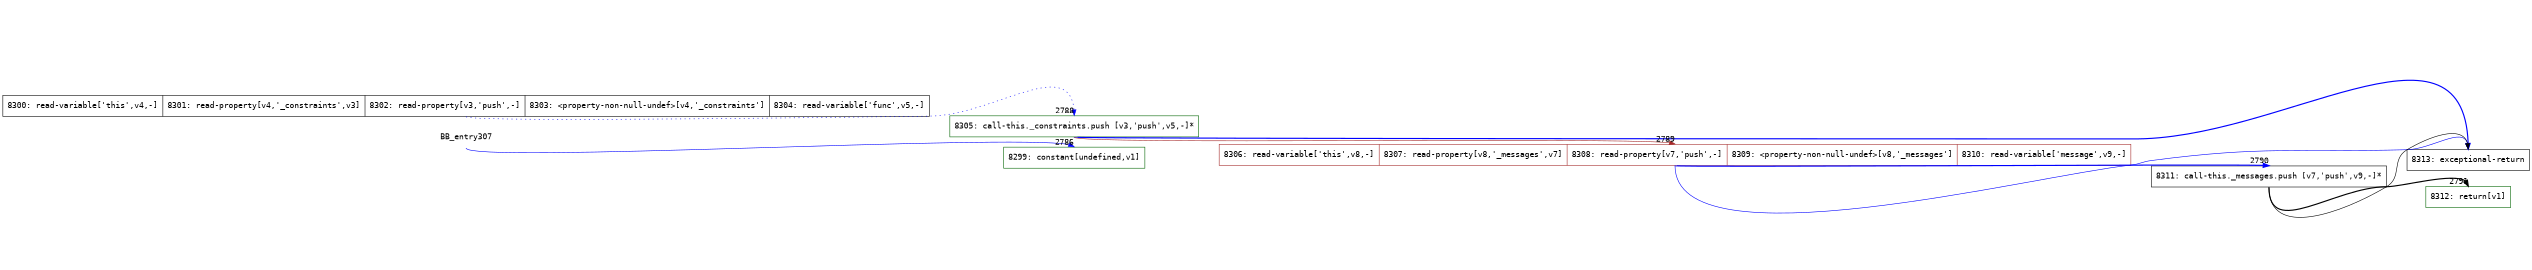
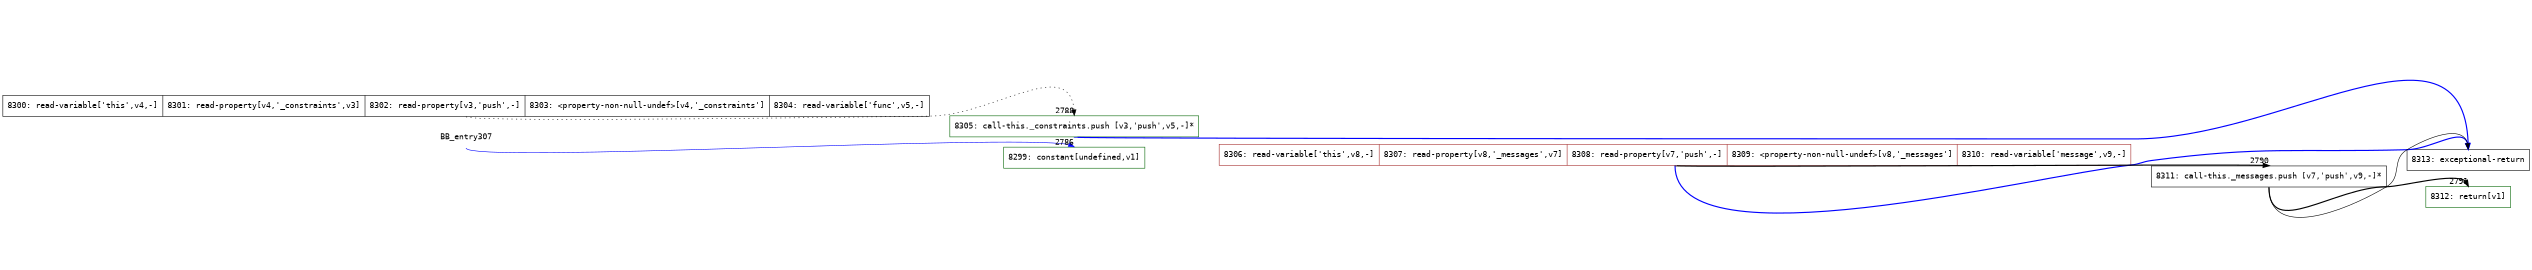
(778, 118) -> (778, 118)
(1372, 141) -> none
(1969, 166) -> (1969, 166)
(2063, 176) -> (2063, 176)
